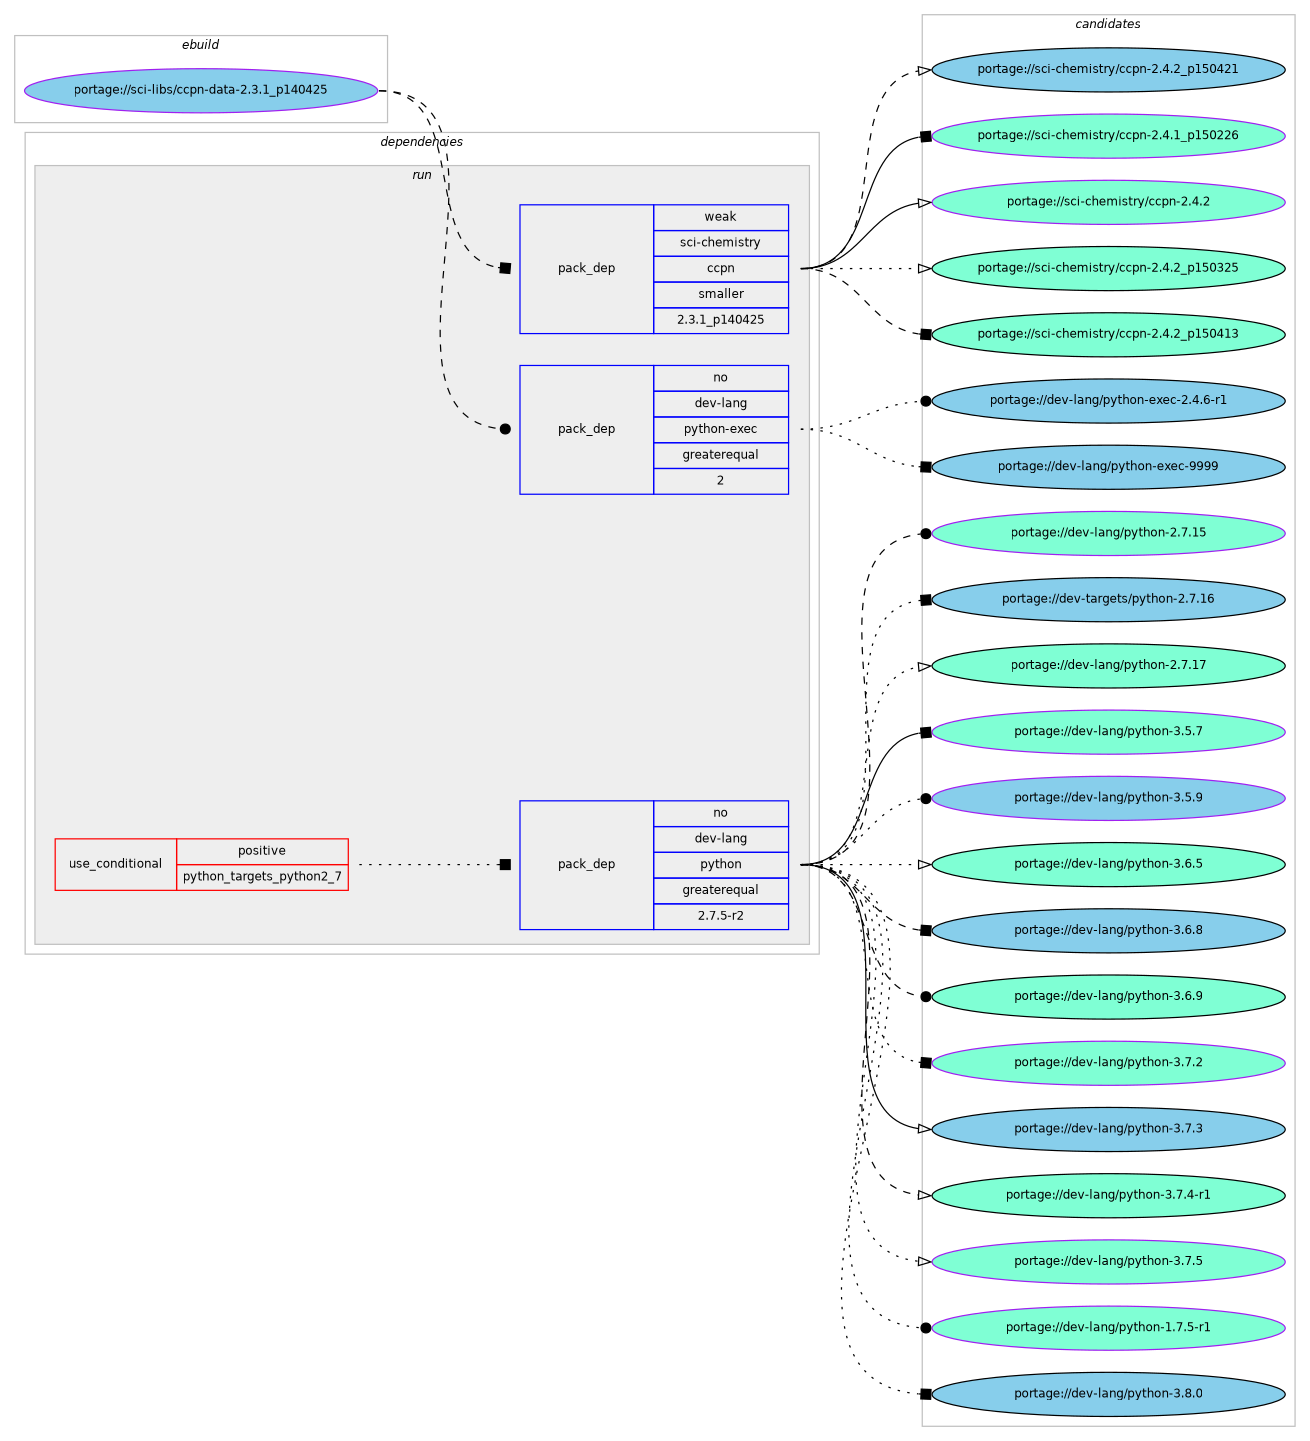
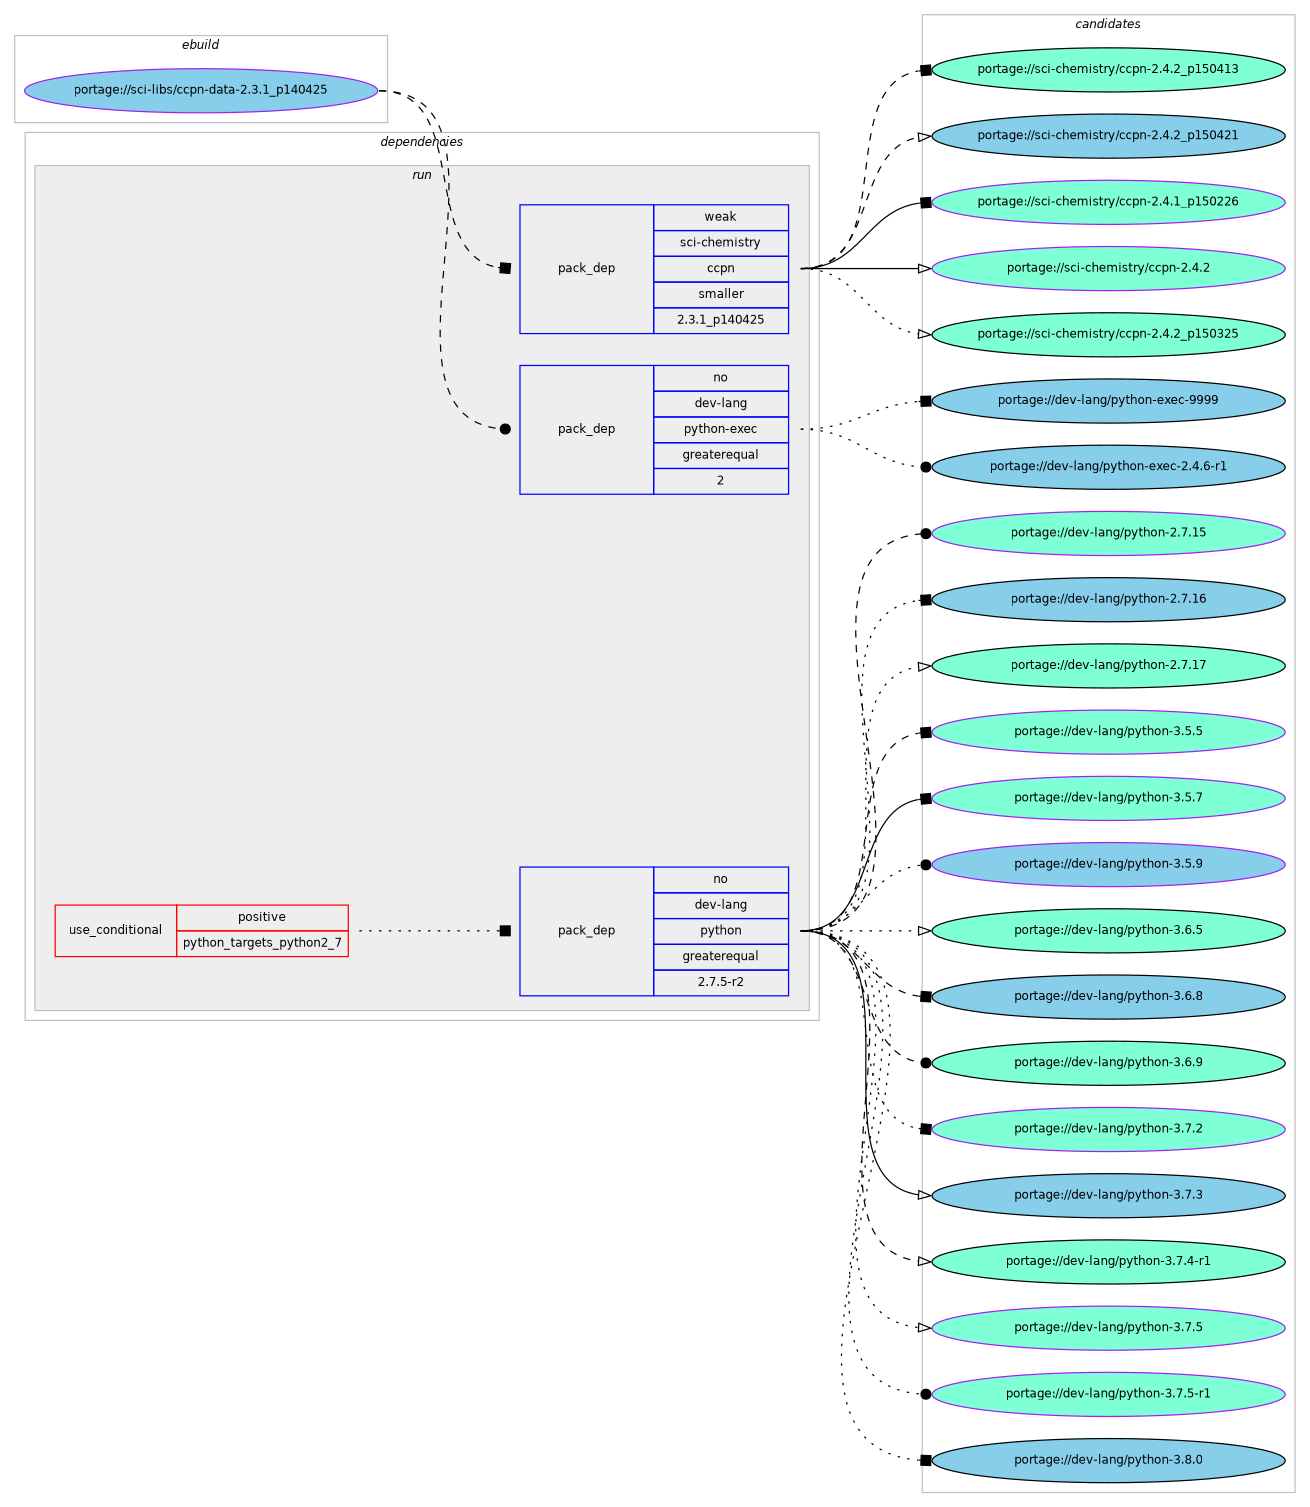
(1109, 600) -> (1109, 600)
none -> (1109, 732)
(1109, 1328) -> (1109, 1394)
